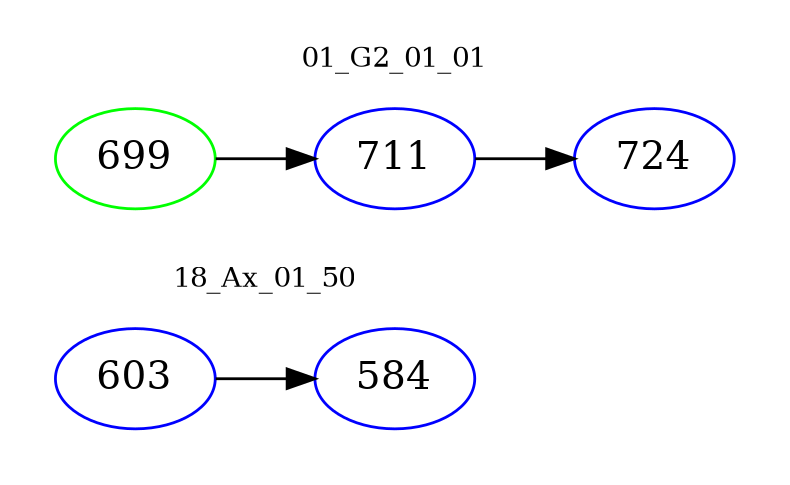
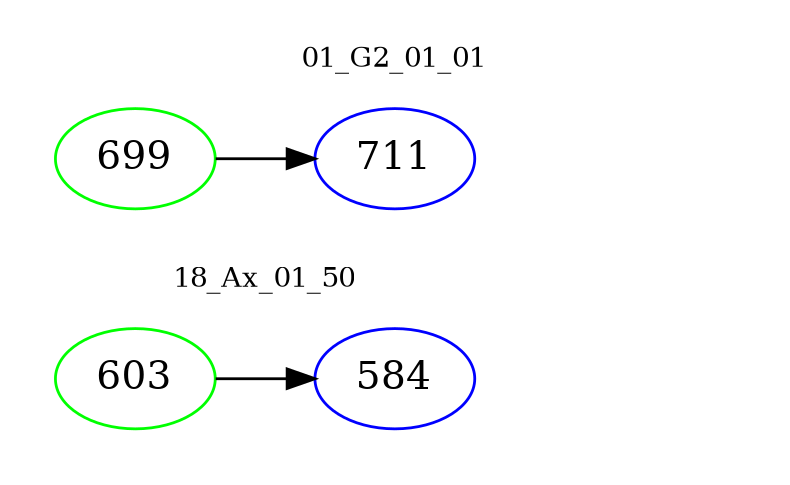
(654, 159) -> none
(135, 379) -> (135, 379)
